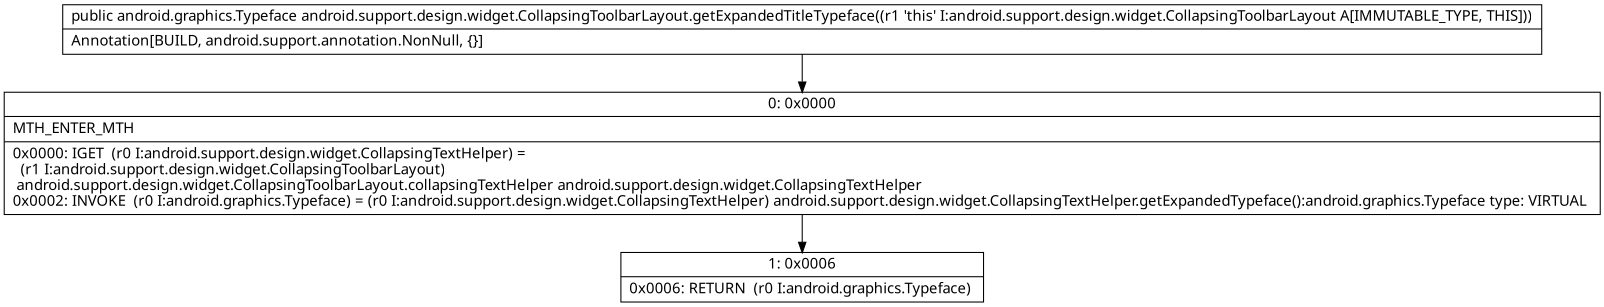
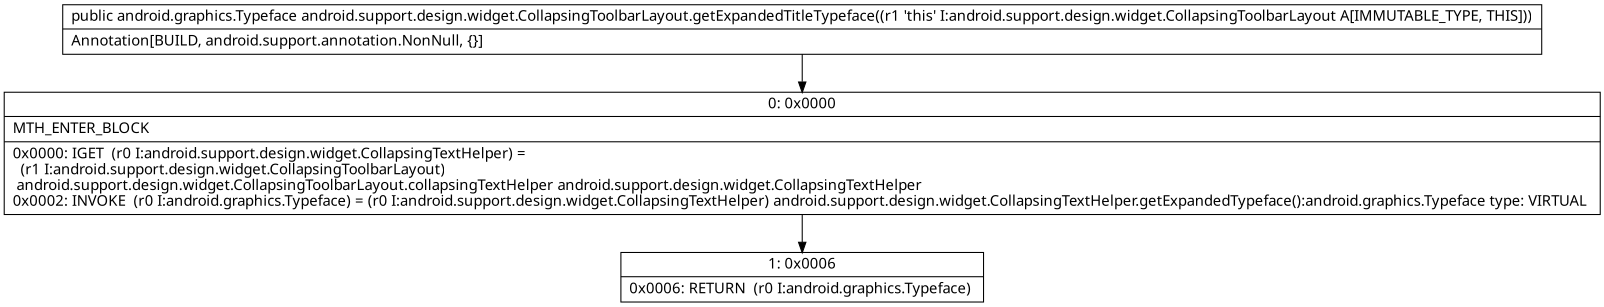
(74, 129) -> (81, 129)
